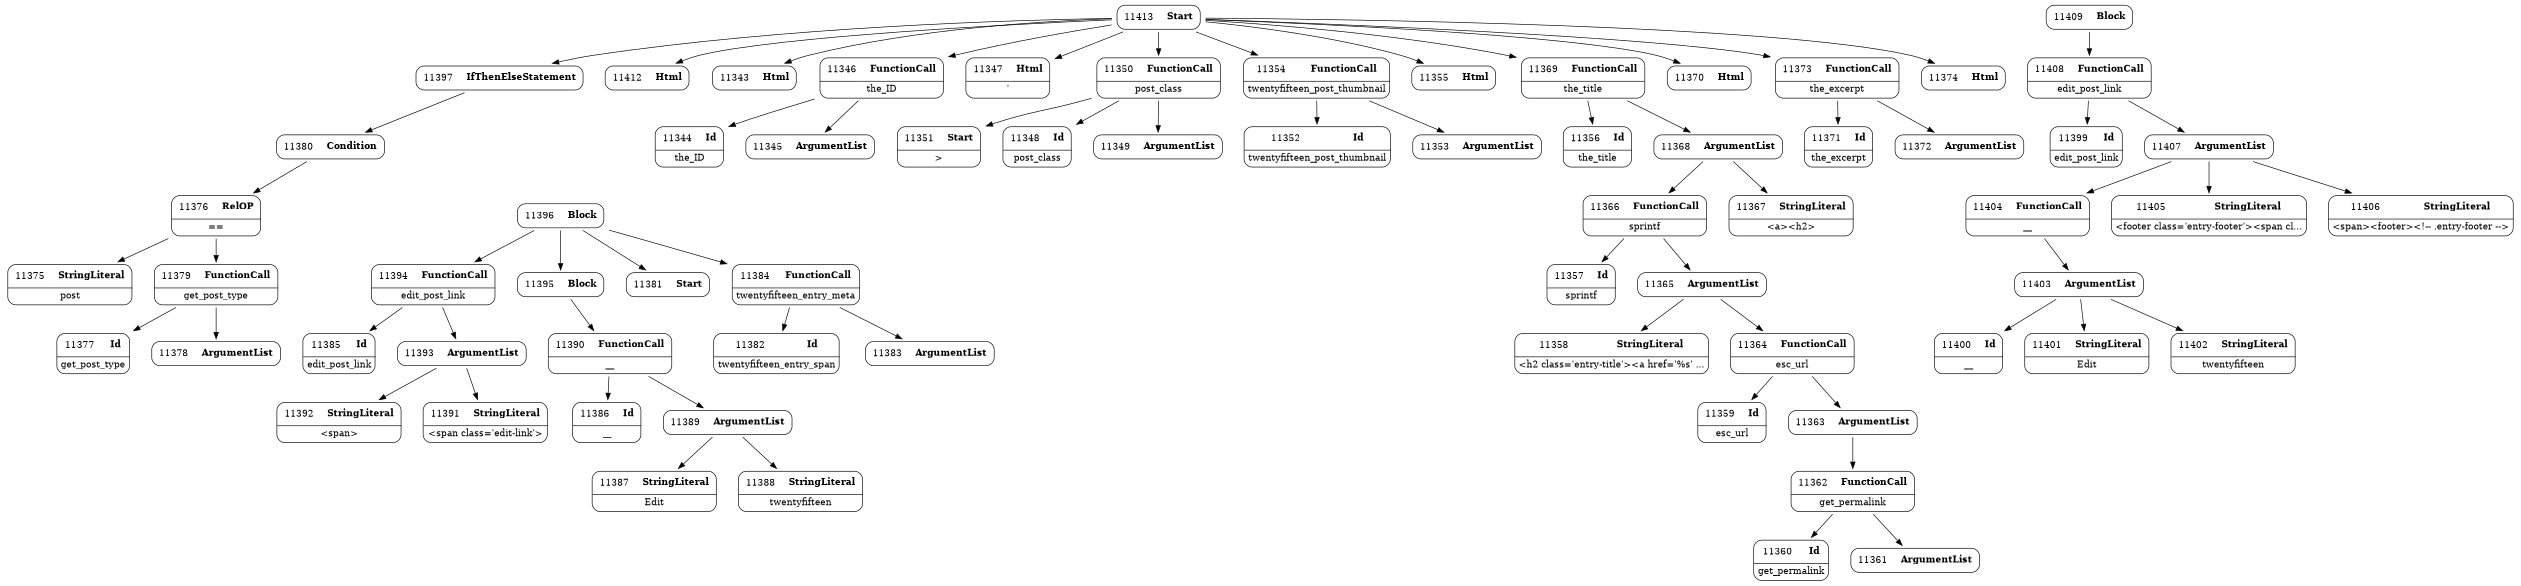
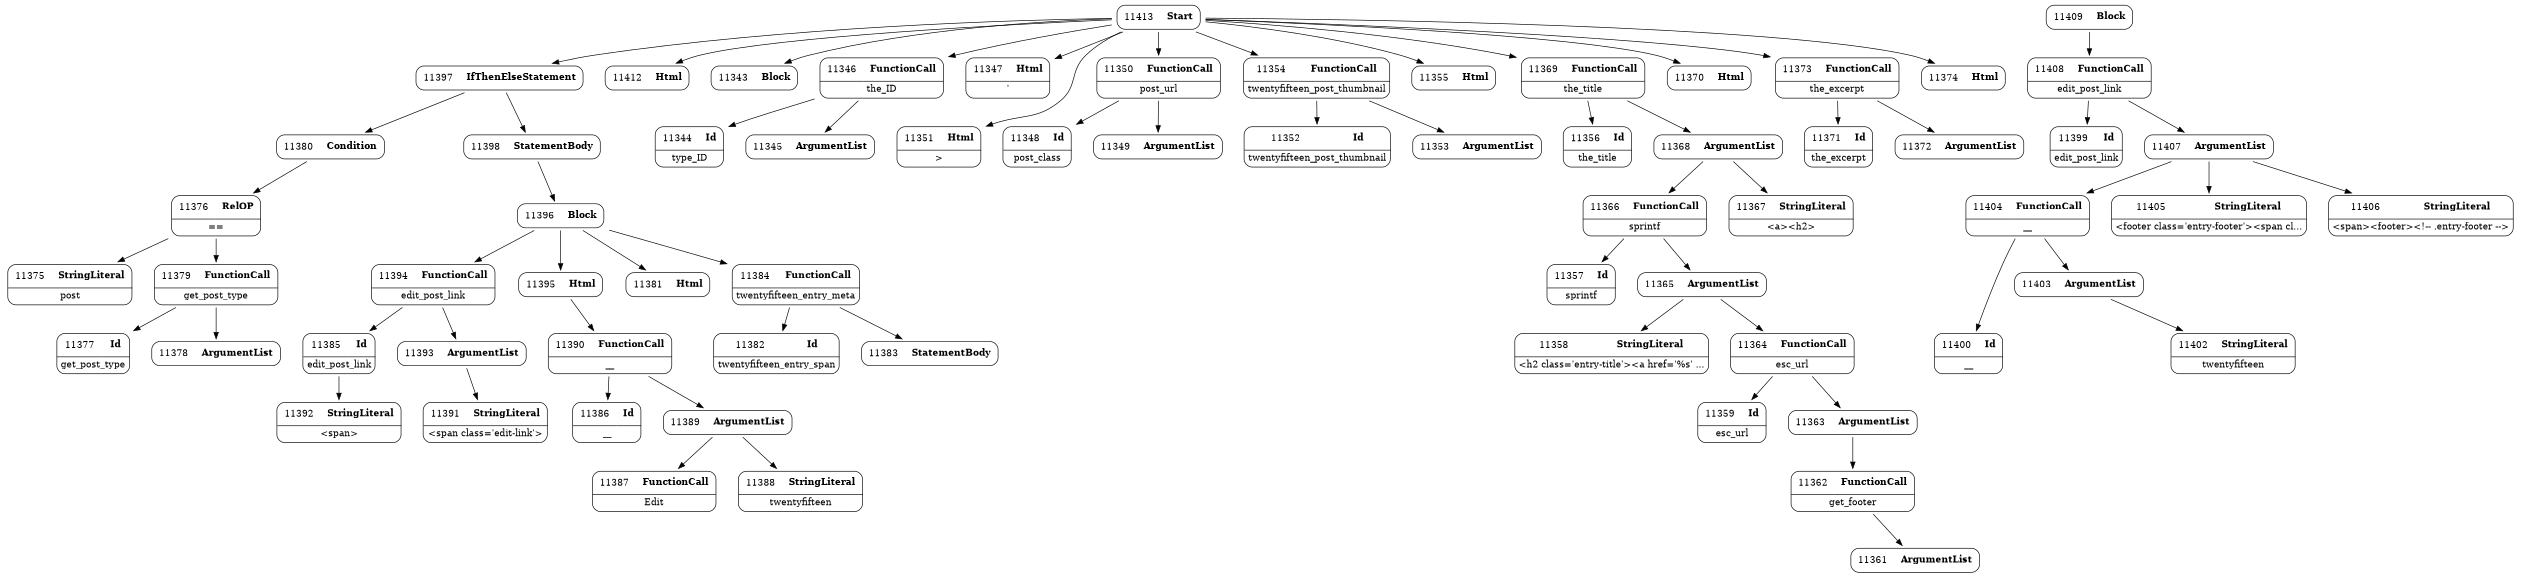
(776, 77) -> (776, 77)
(1159, 89) -> (1159, 89)
(1042, 111) -> (1068, 92)
(960, 138) -> (961, 138)
none -> (532, 147)
(690, 158) -> (690, 158)
(582, 284) -> (582, 284)
(689, 284) -> (690, 284)
(2033, 313) -> (1995, 281)
(951, 353) -> (951, 353)
(2087, 354) -> none
(411, 382) -> (339, 385)
(676, 482) -> (676, 482)
(1853, 502) -> (1853, 502)
(1791, 560) -> none
